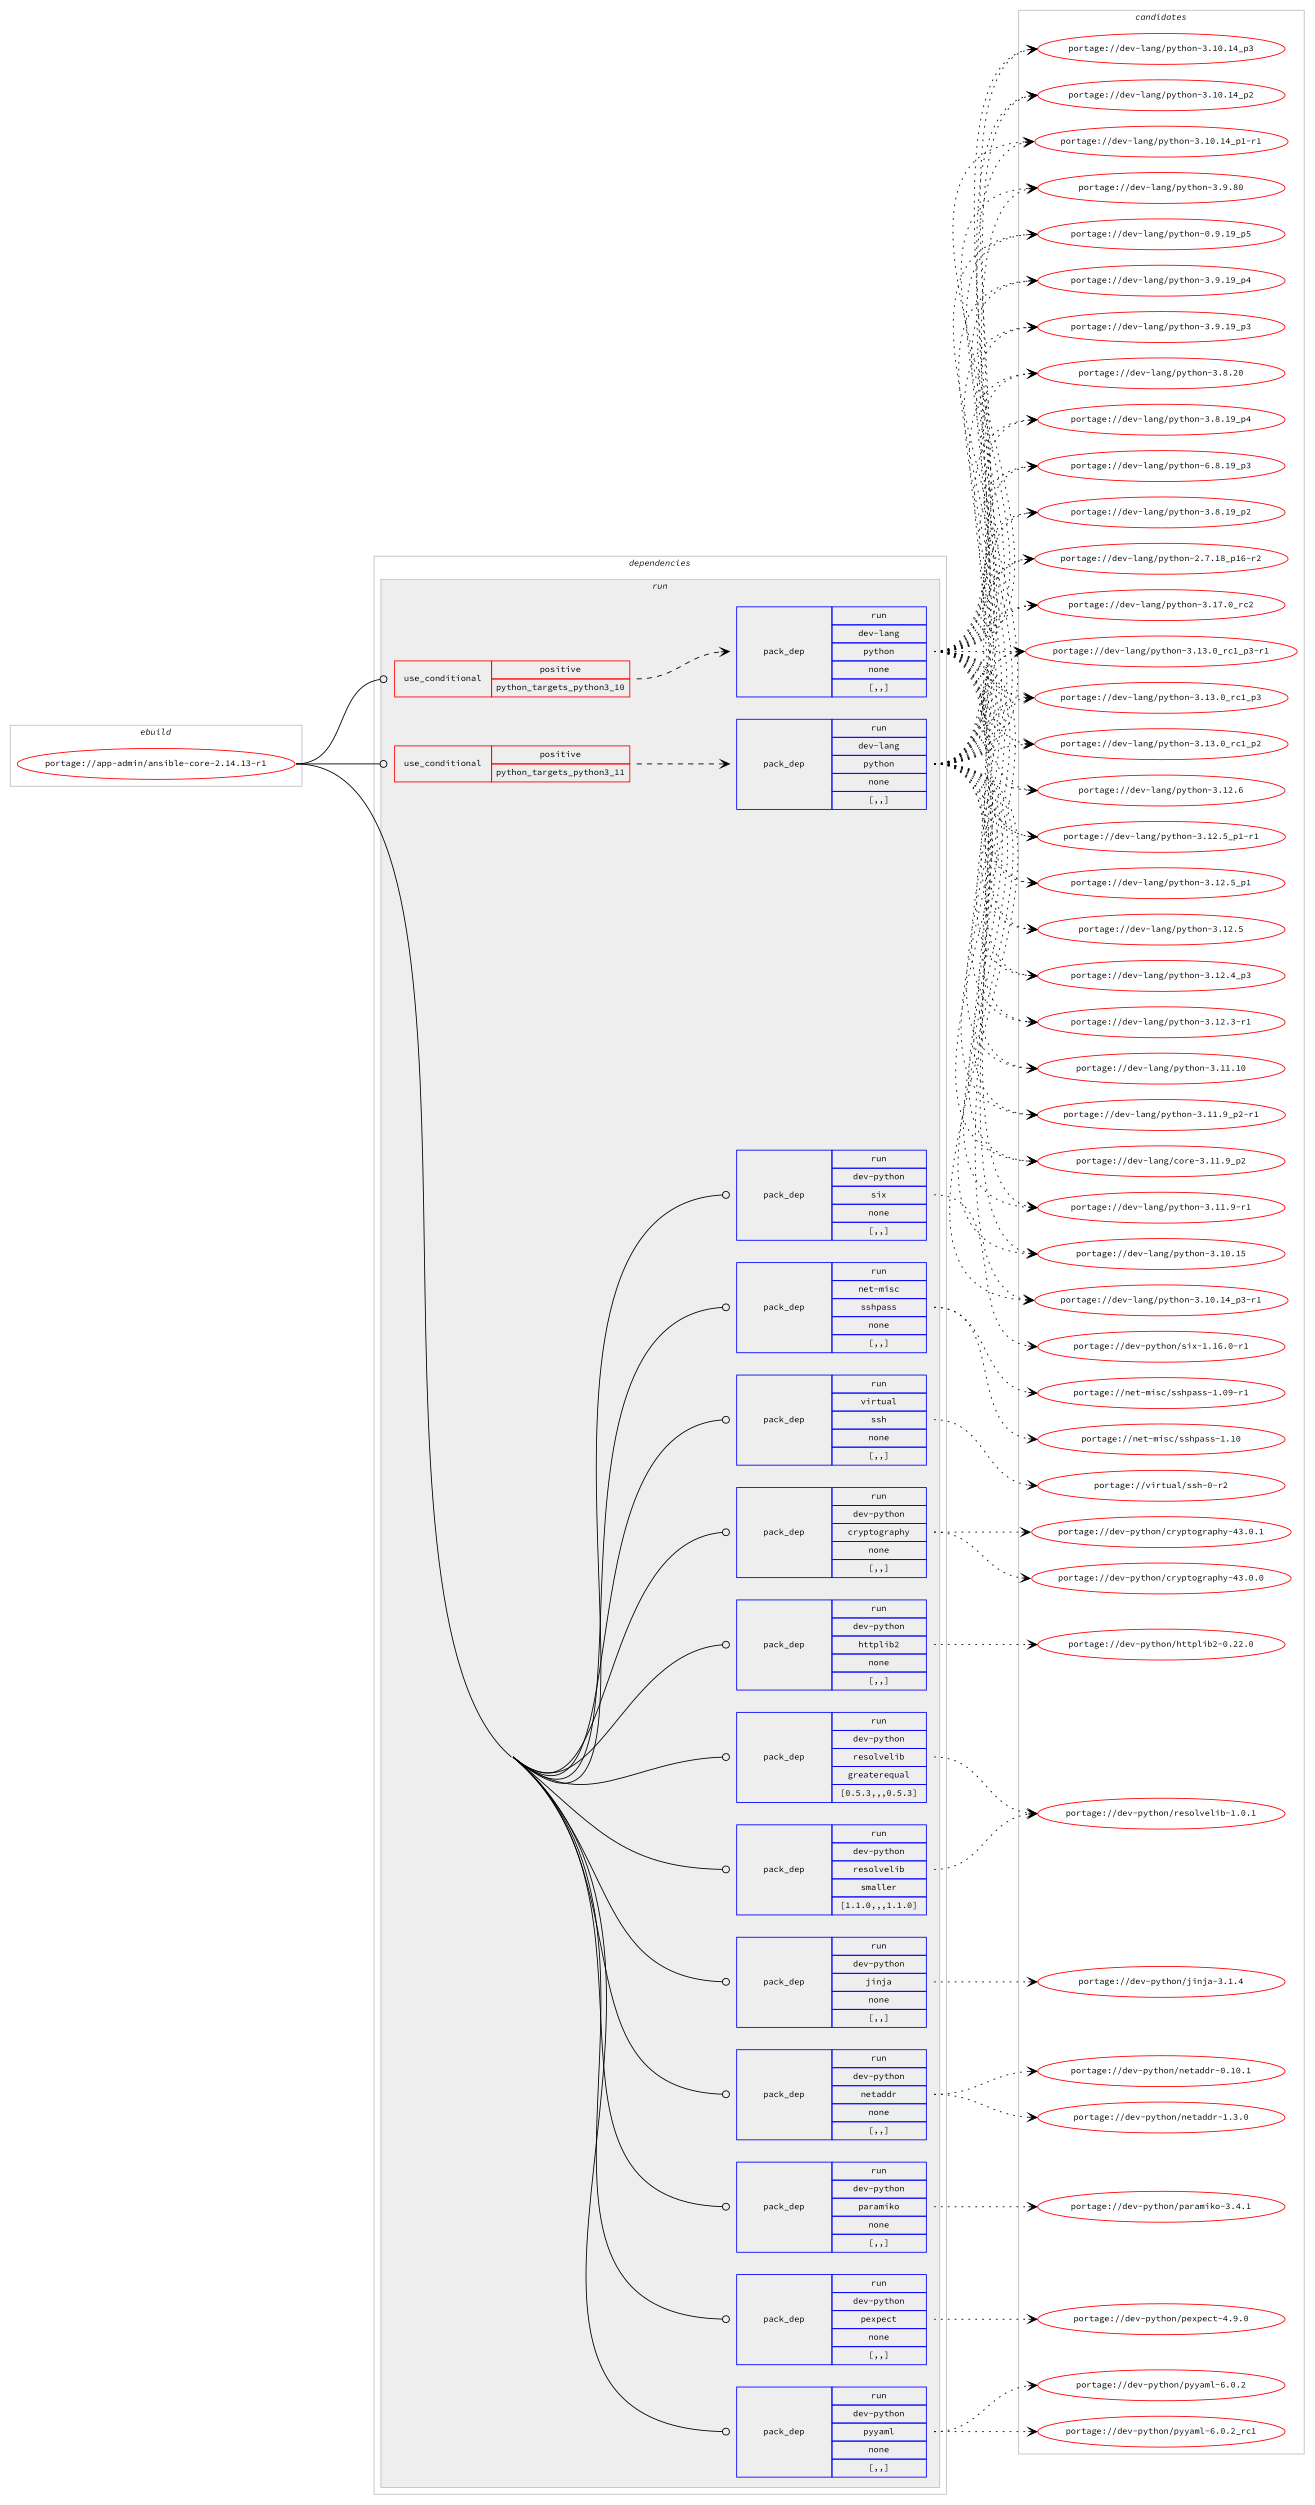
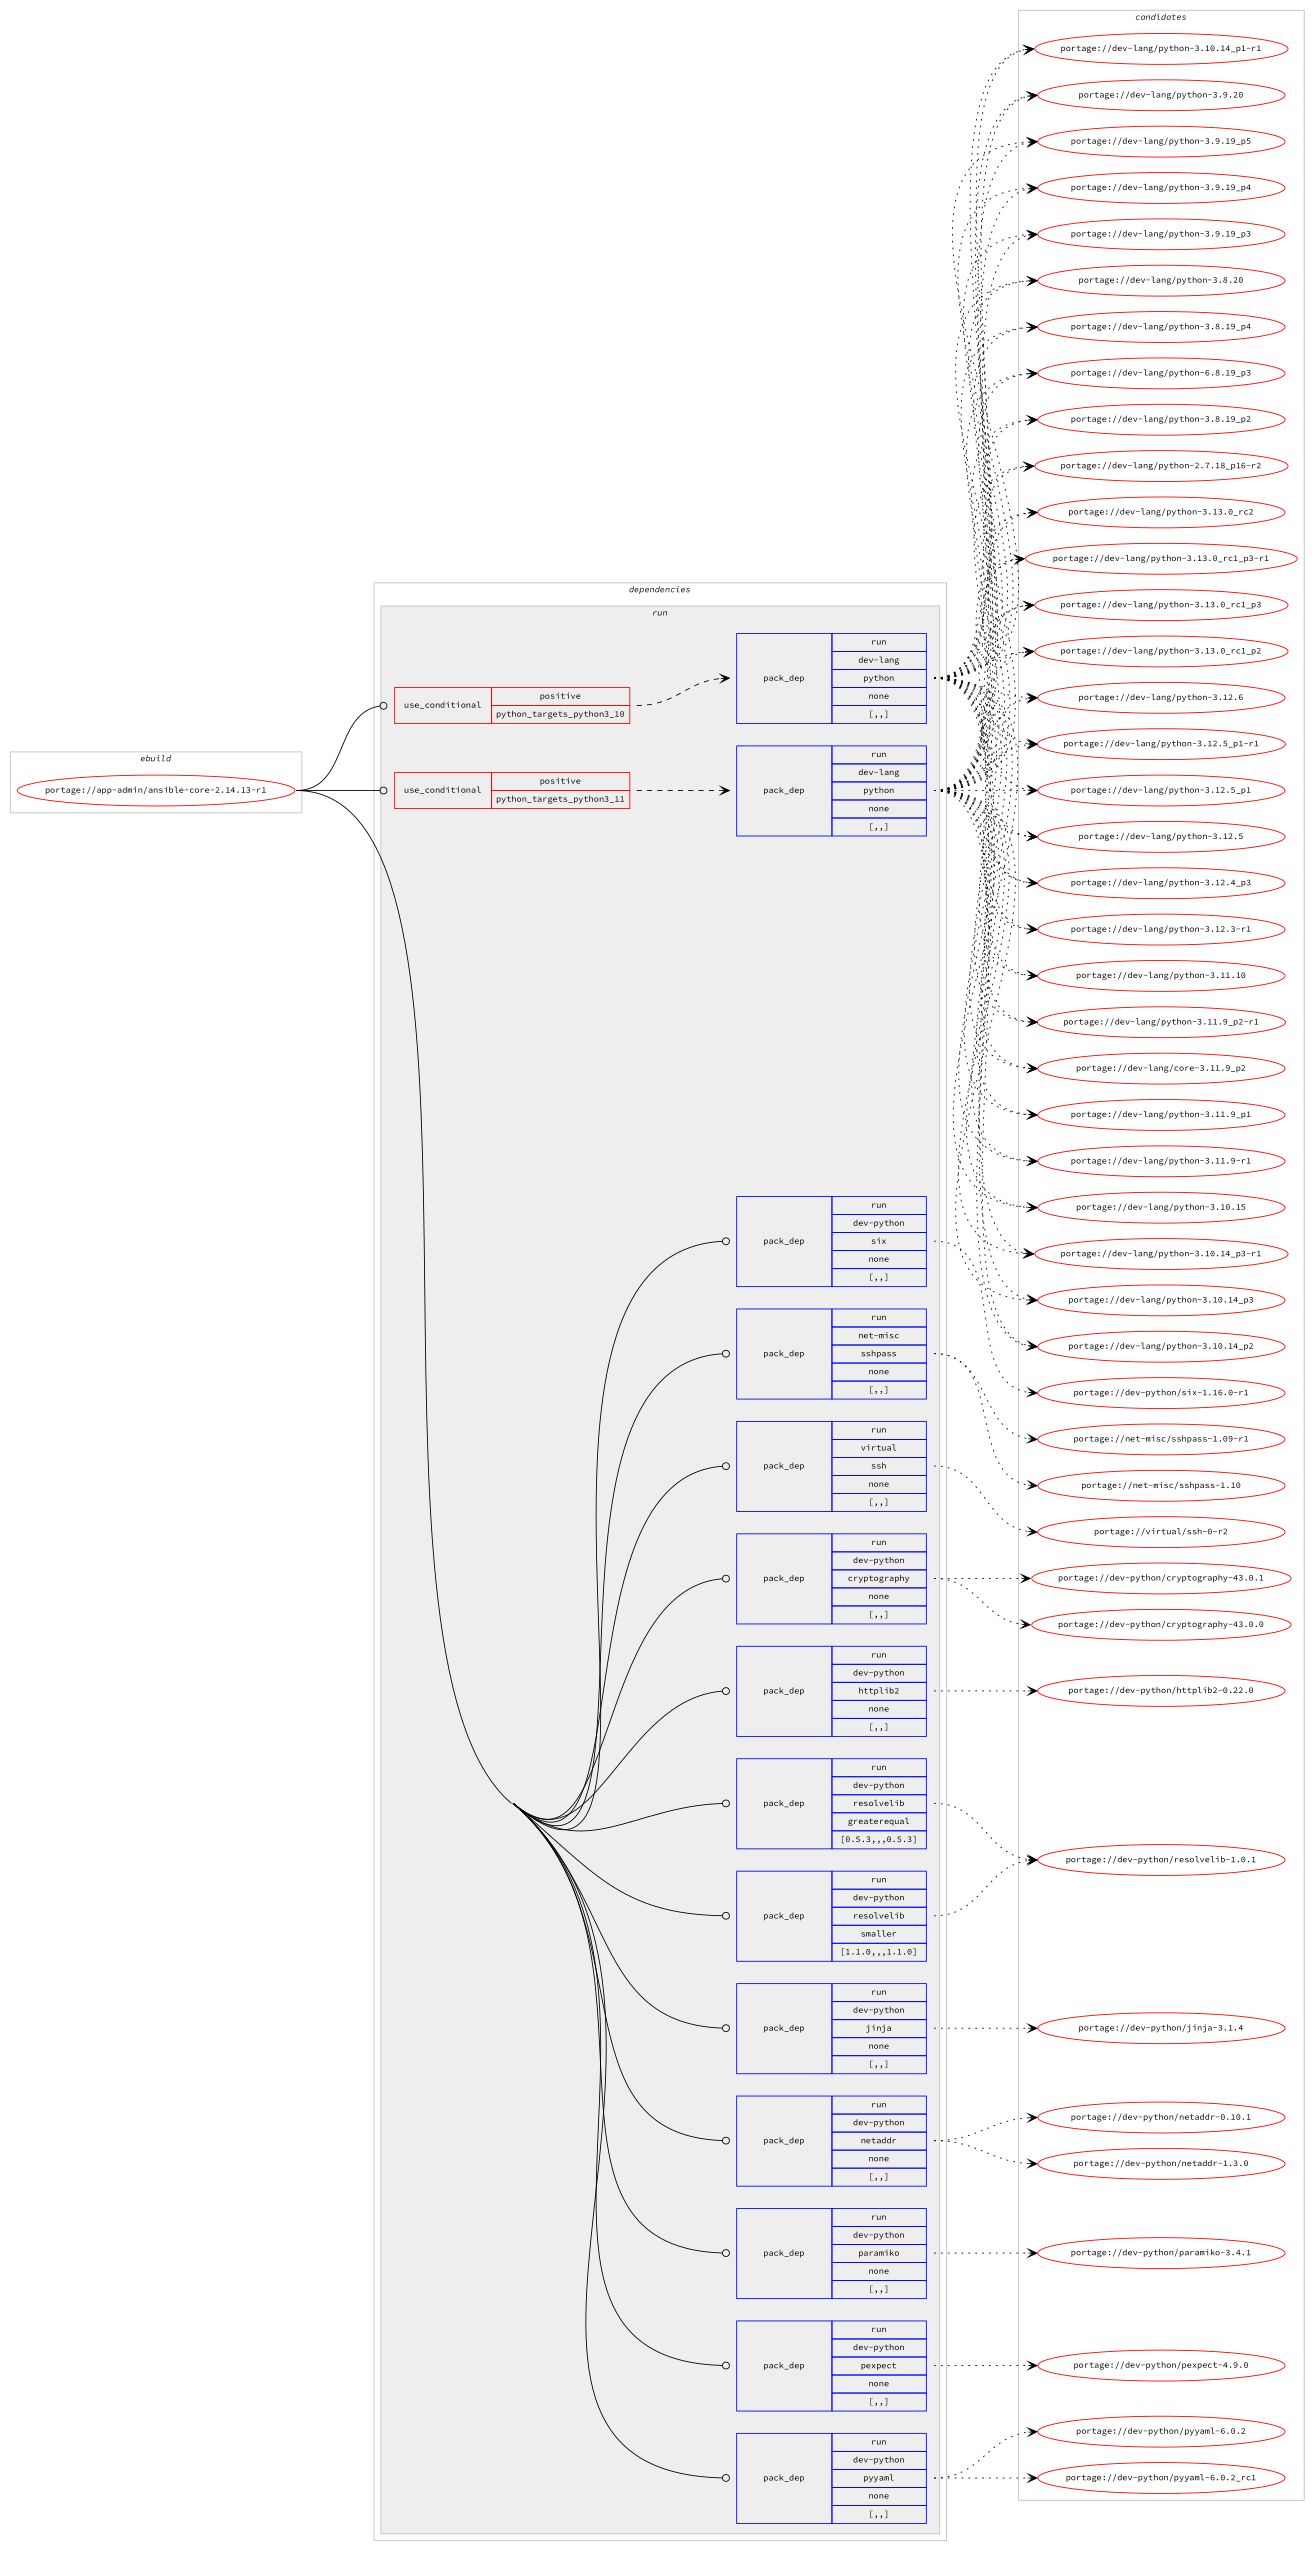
(1161, 188) -> (1161, 95)
(1161, 234) -> (1161, 142)
(1161, 605) -> (1161, 512)
none -> (1161, 1115)
